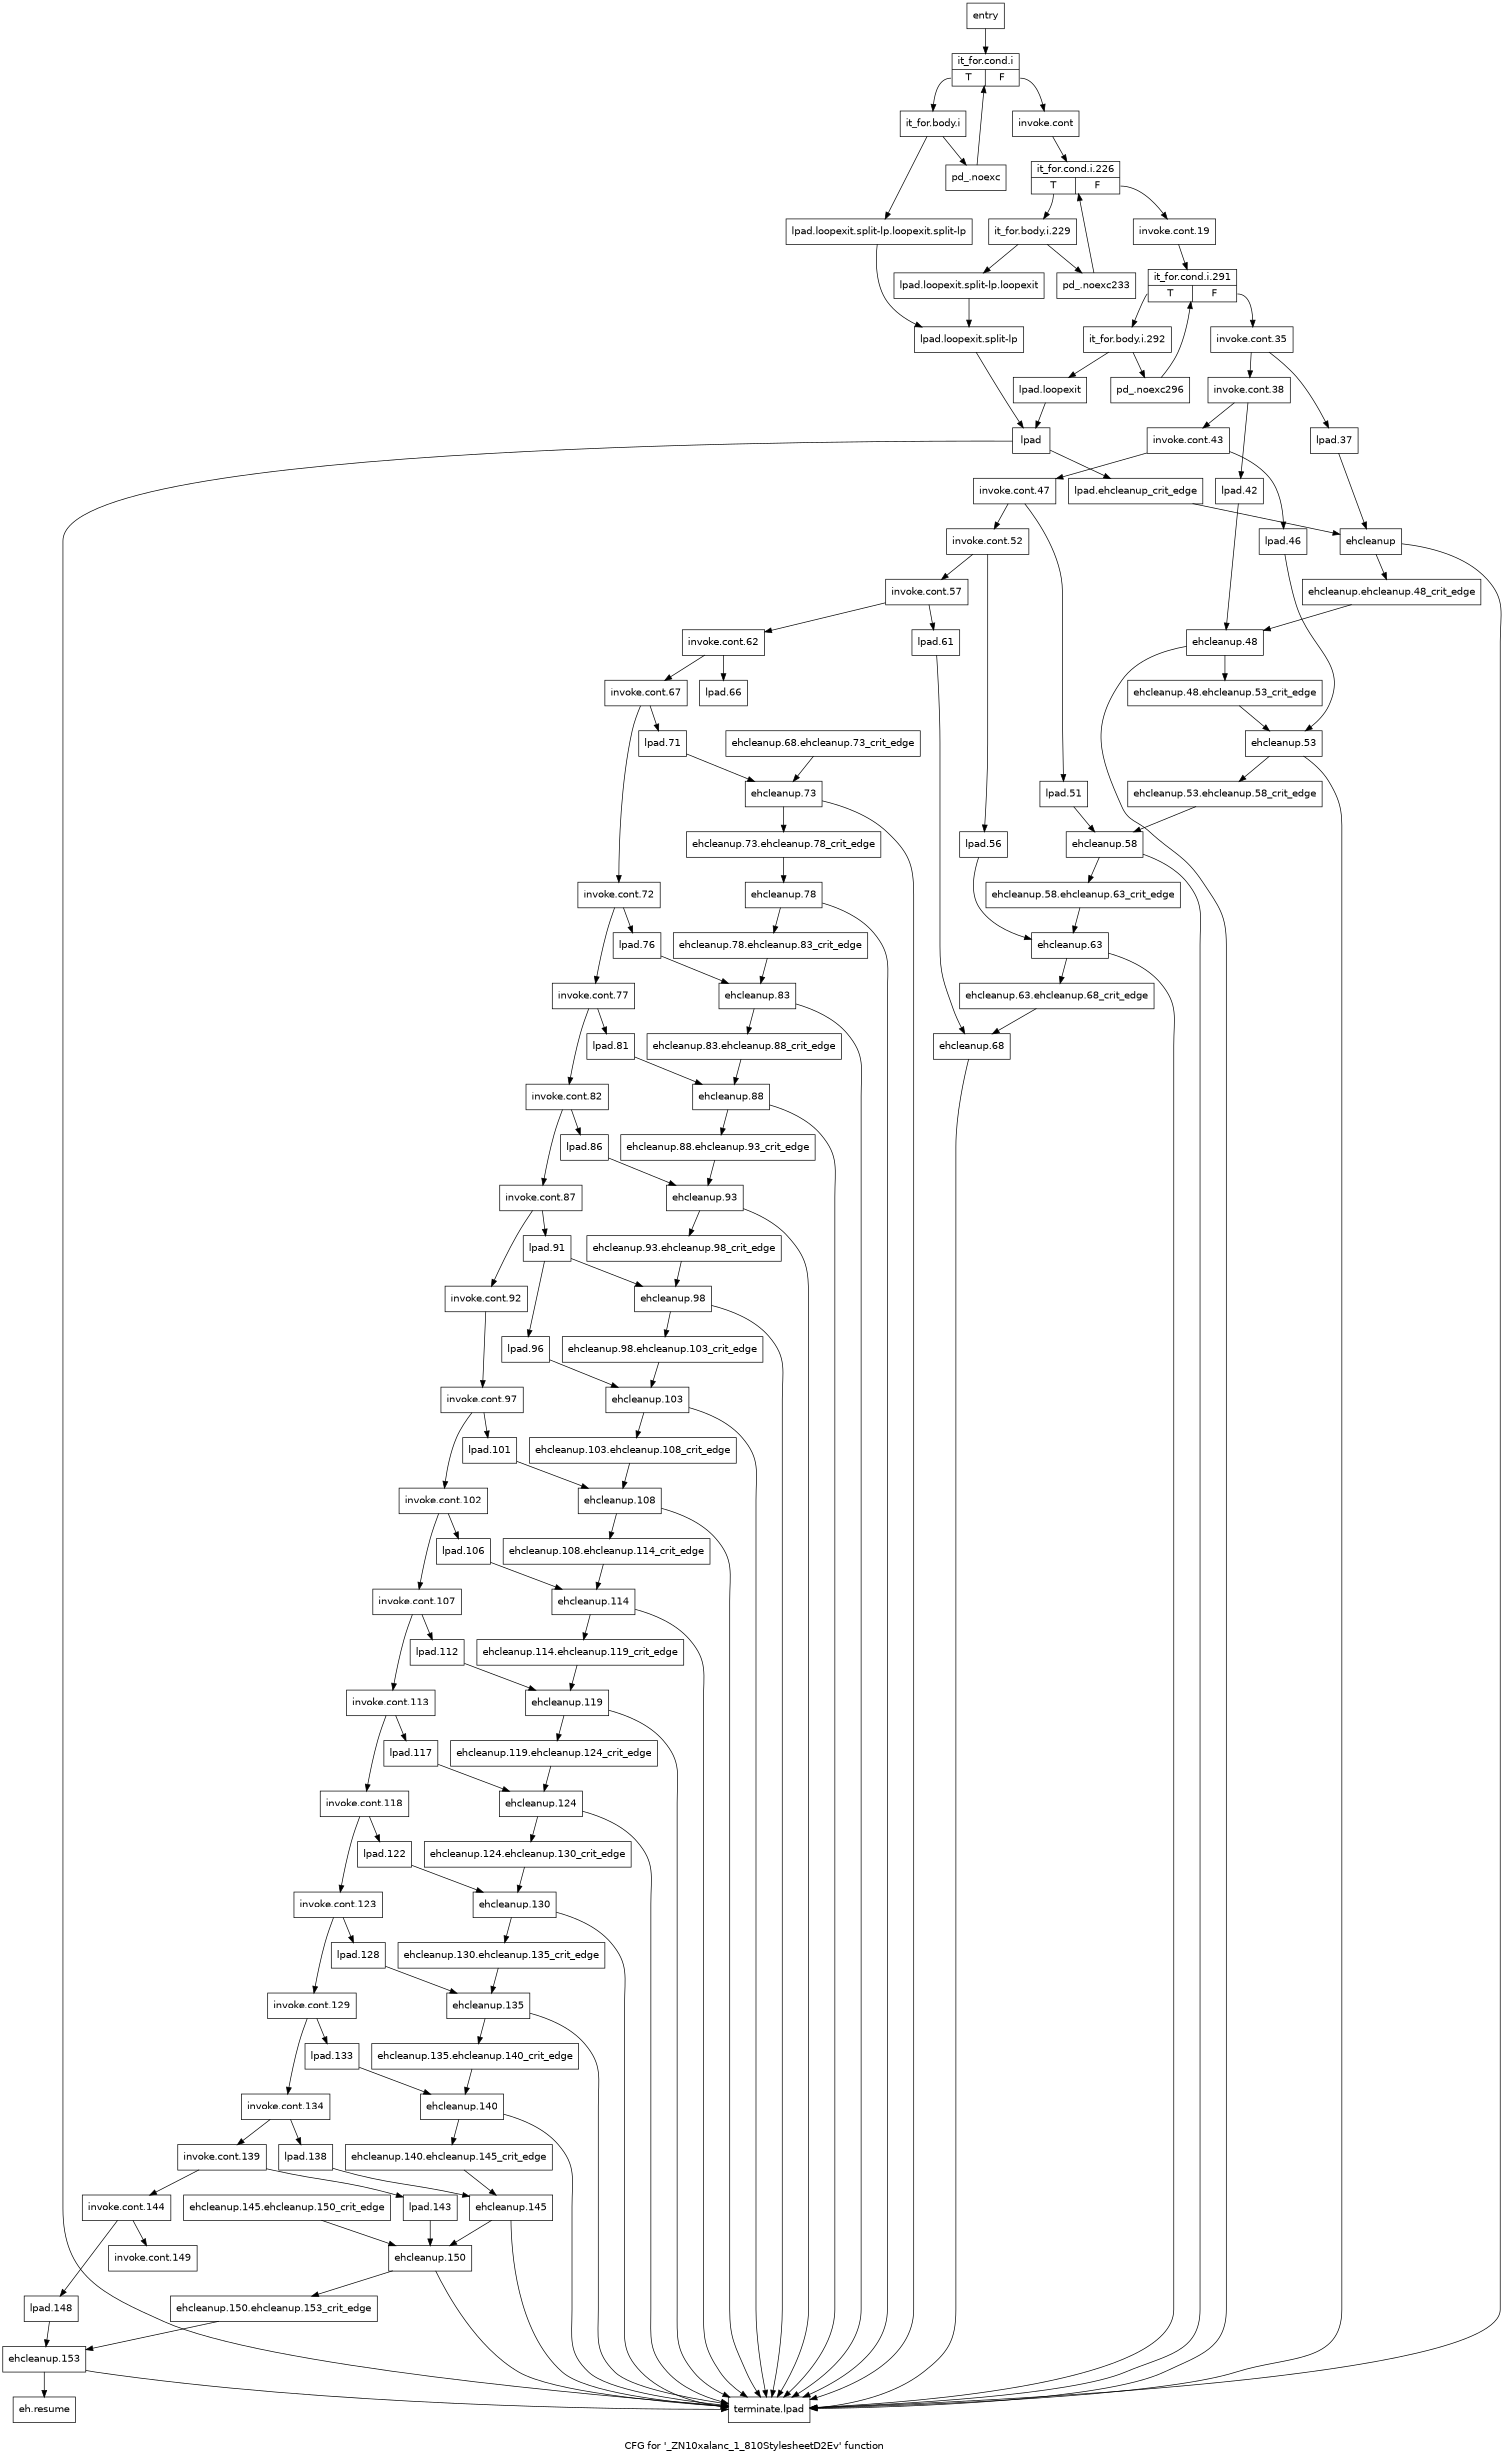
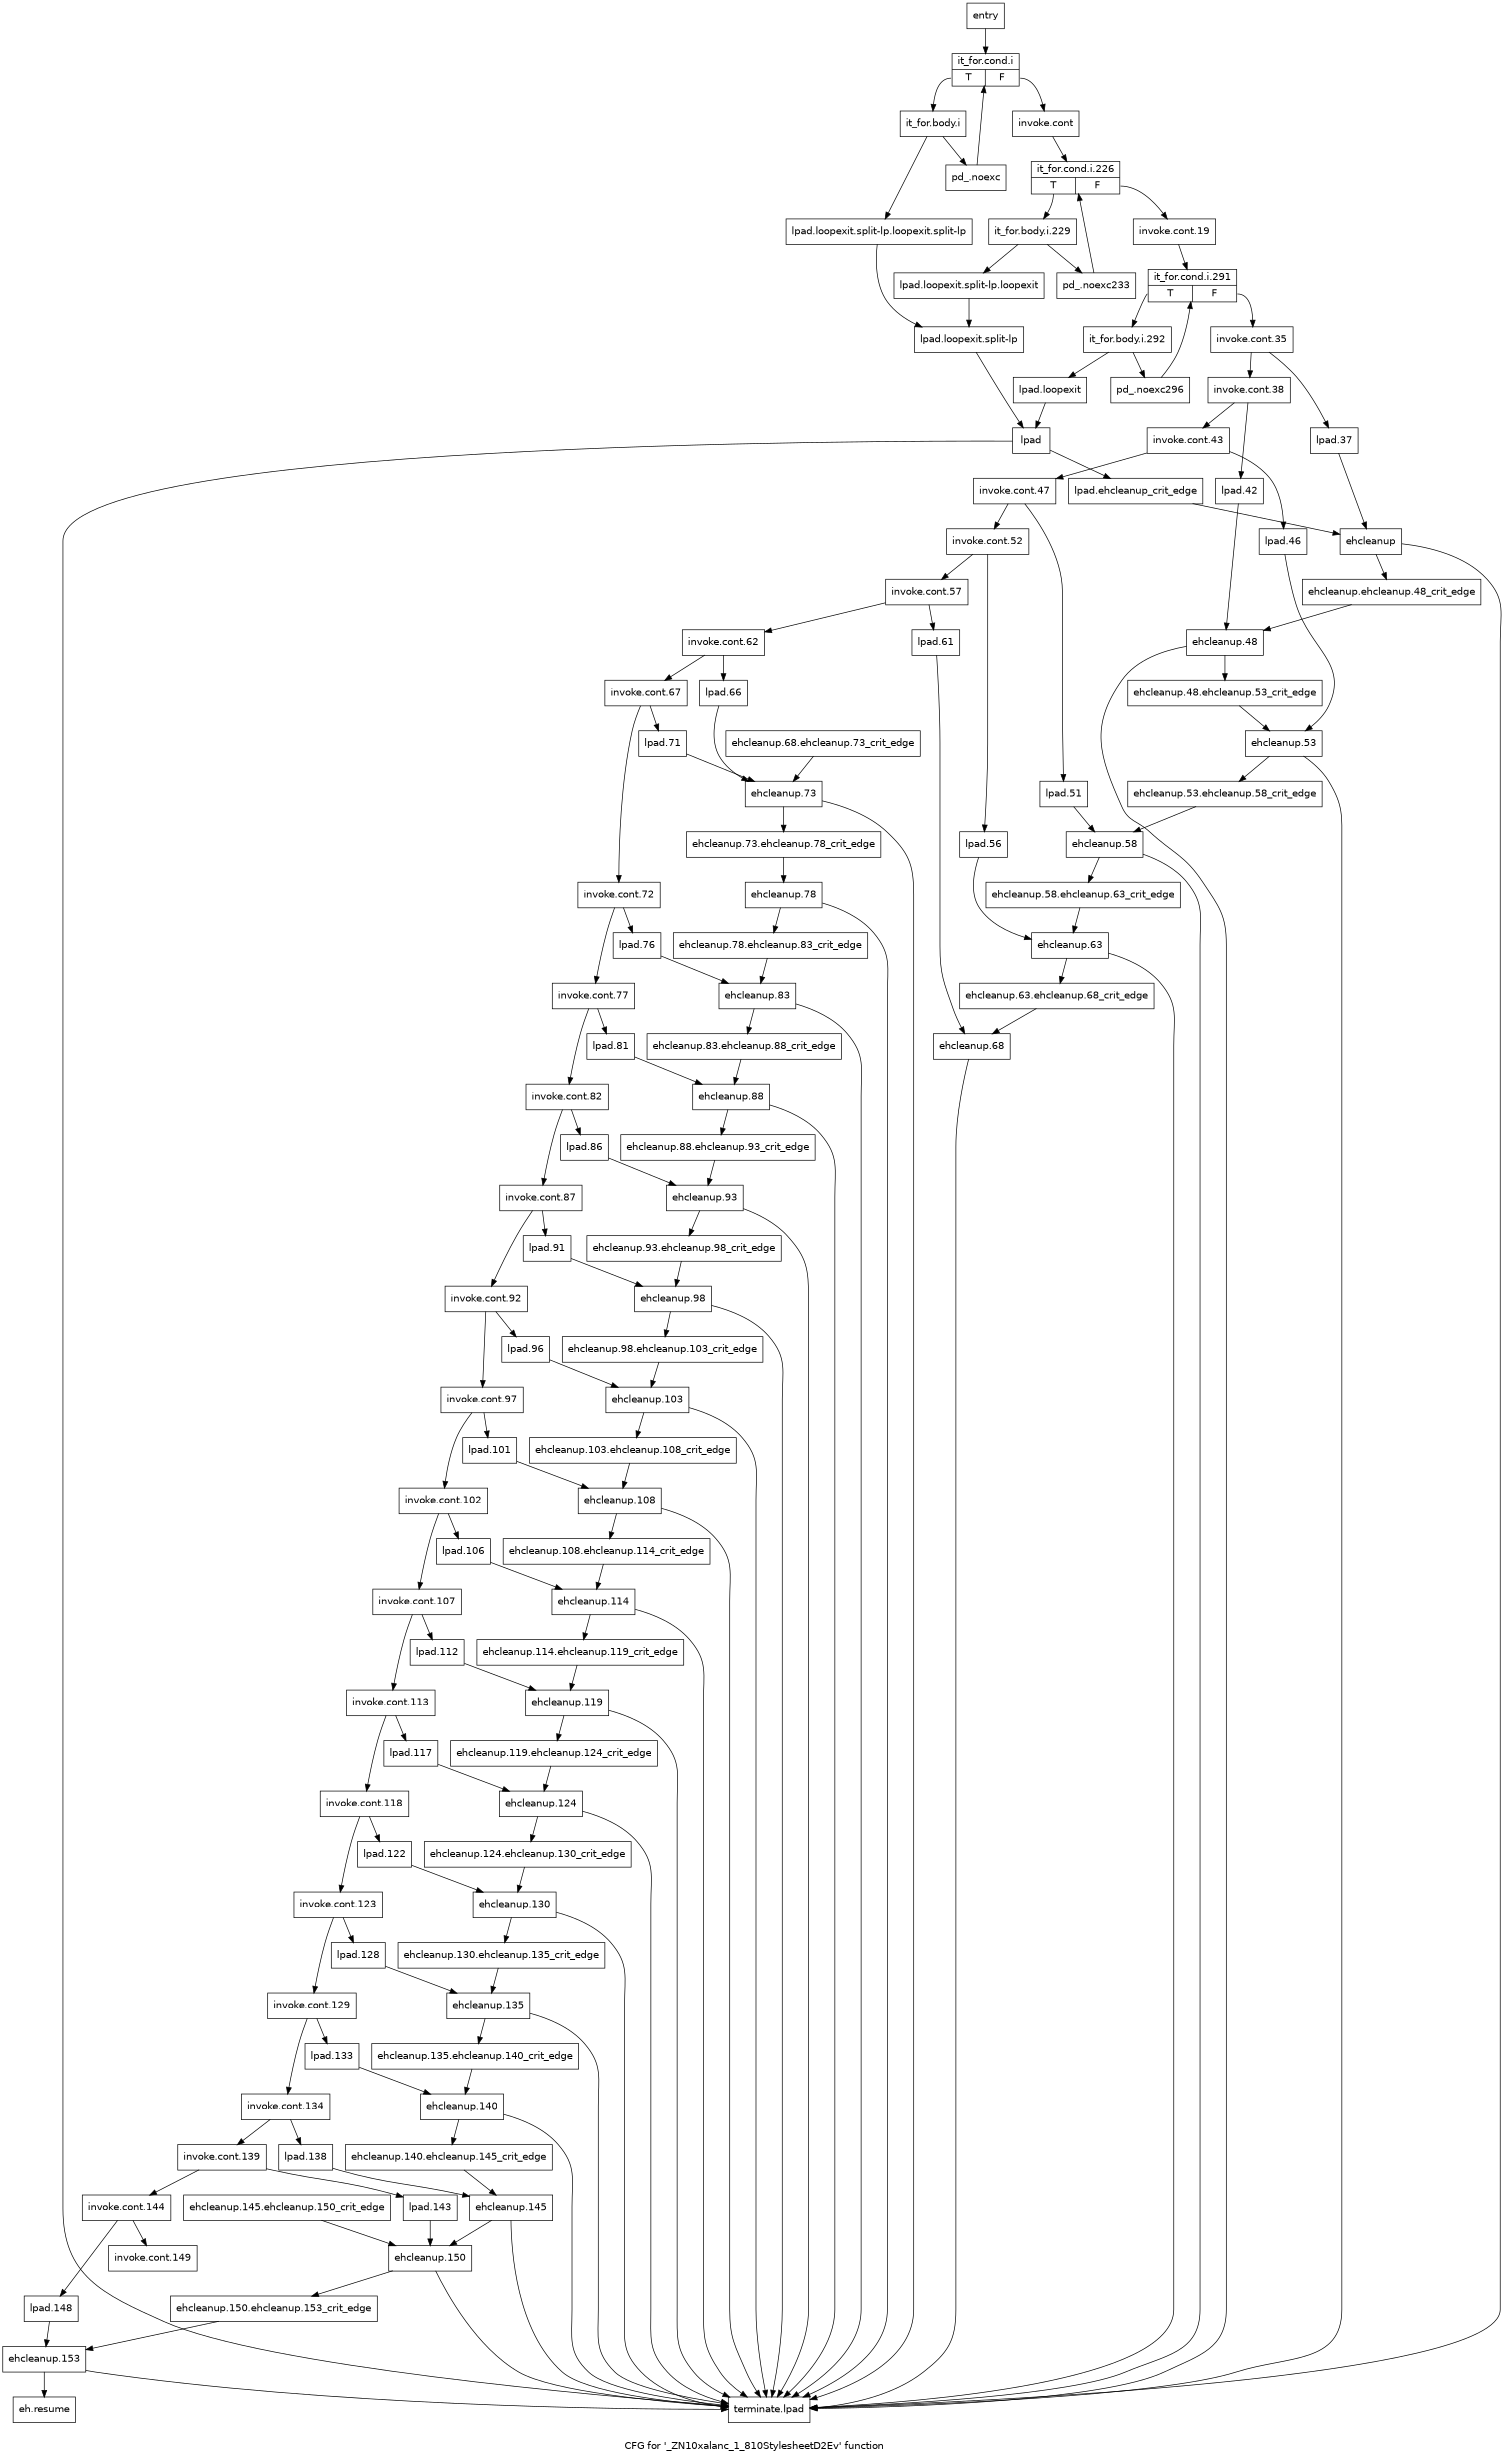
none -> (716, 747)
(537, 1296) -> (504, 1321)
